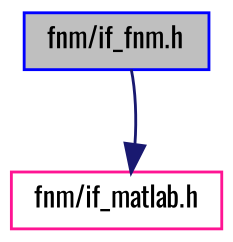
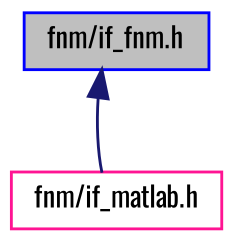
(135, 107) -> (98, 135)
